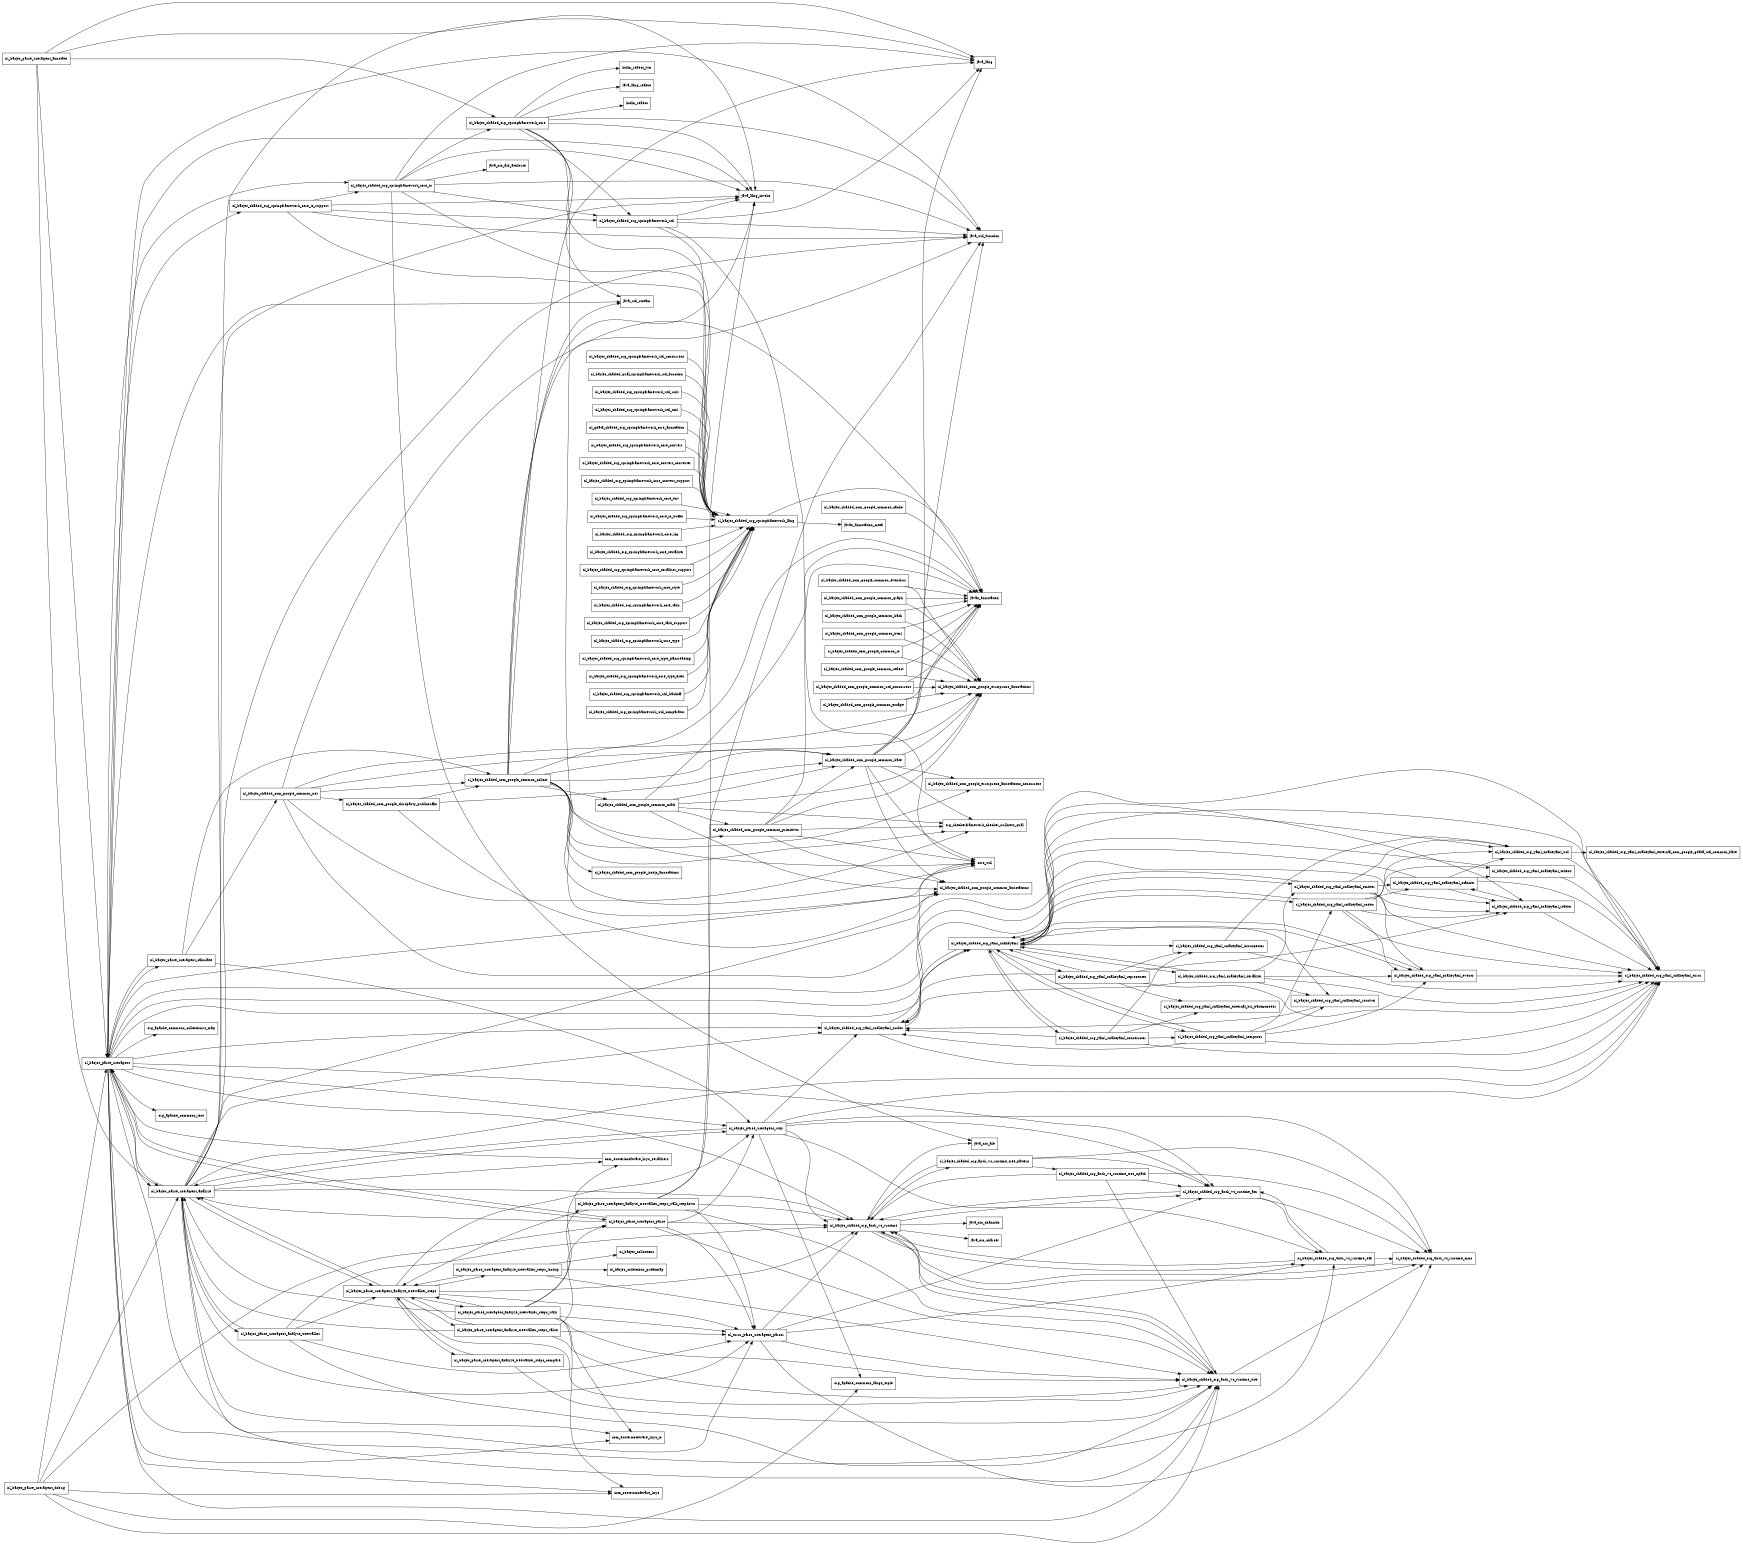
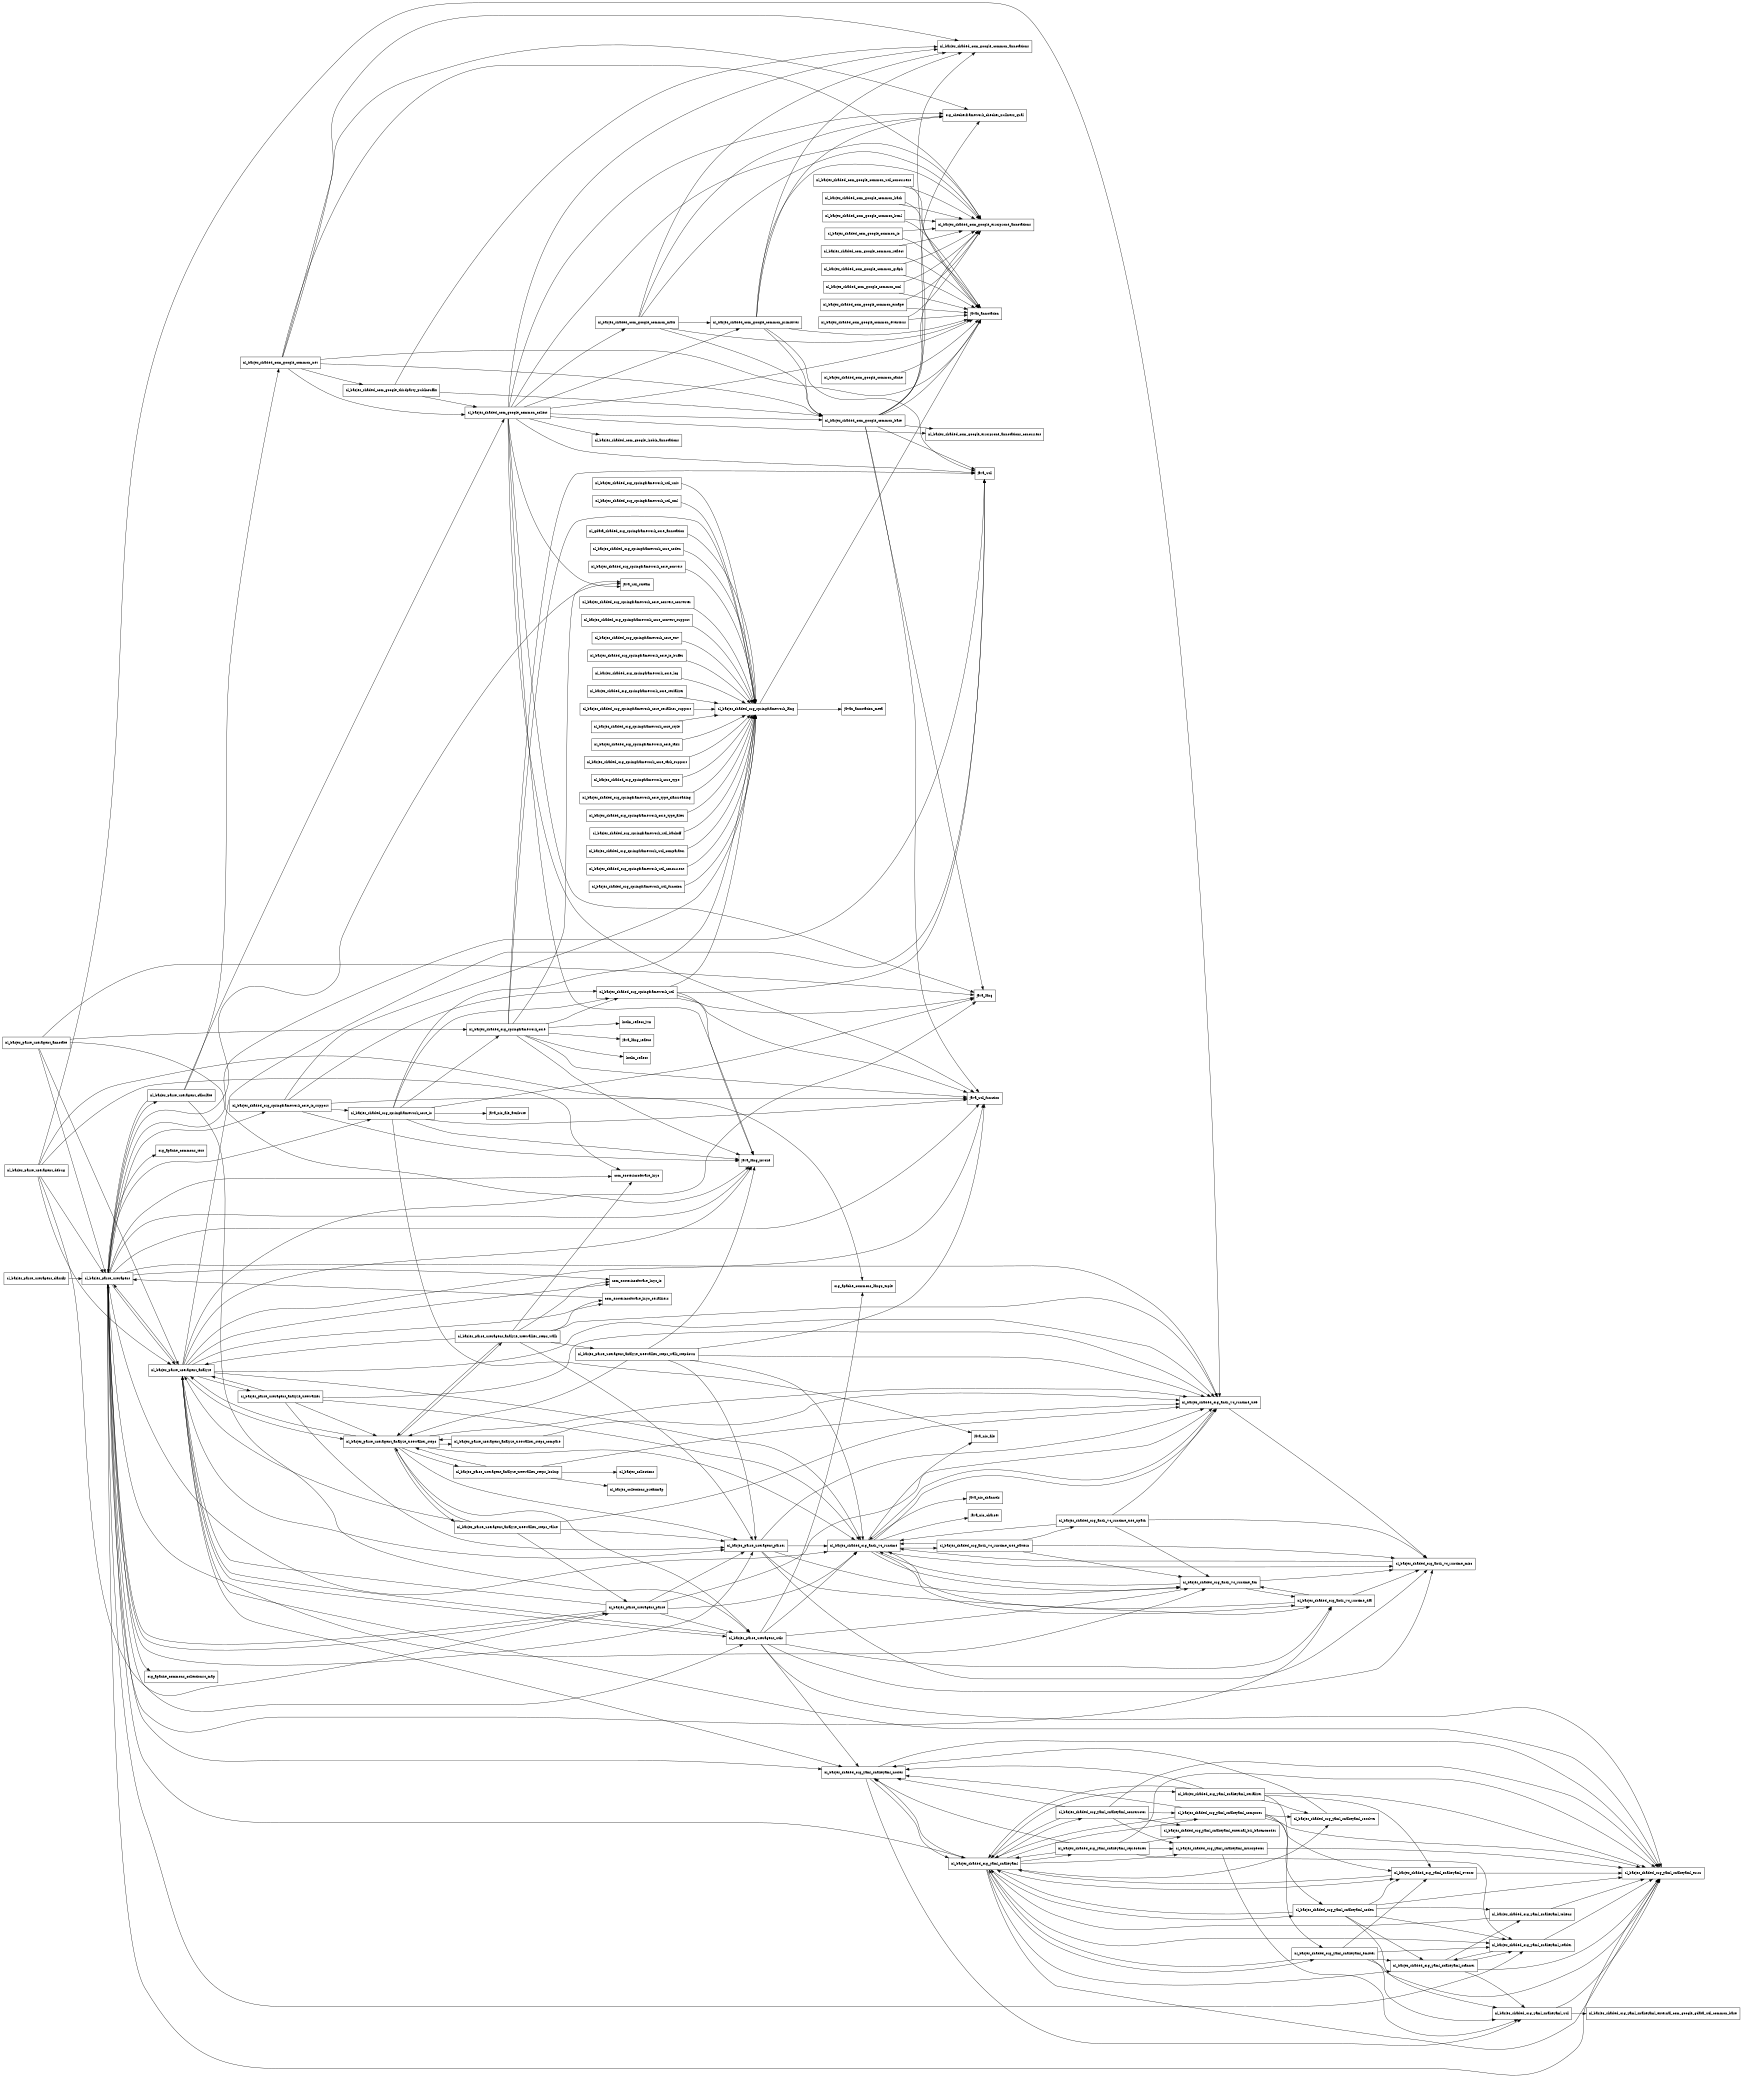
none -> (864, 287)
(637, 375) -> (637, 887)
none -> (637, 549)
(1185, 851) -> (1160, 1985)
(985, 863) -> (985, 474)
none -> (36, 1279)
(756, 1335) -> (756, 1546)
